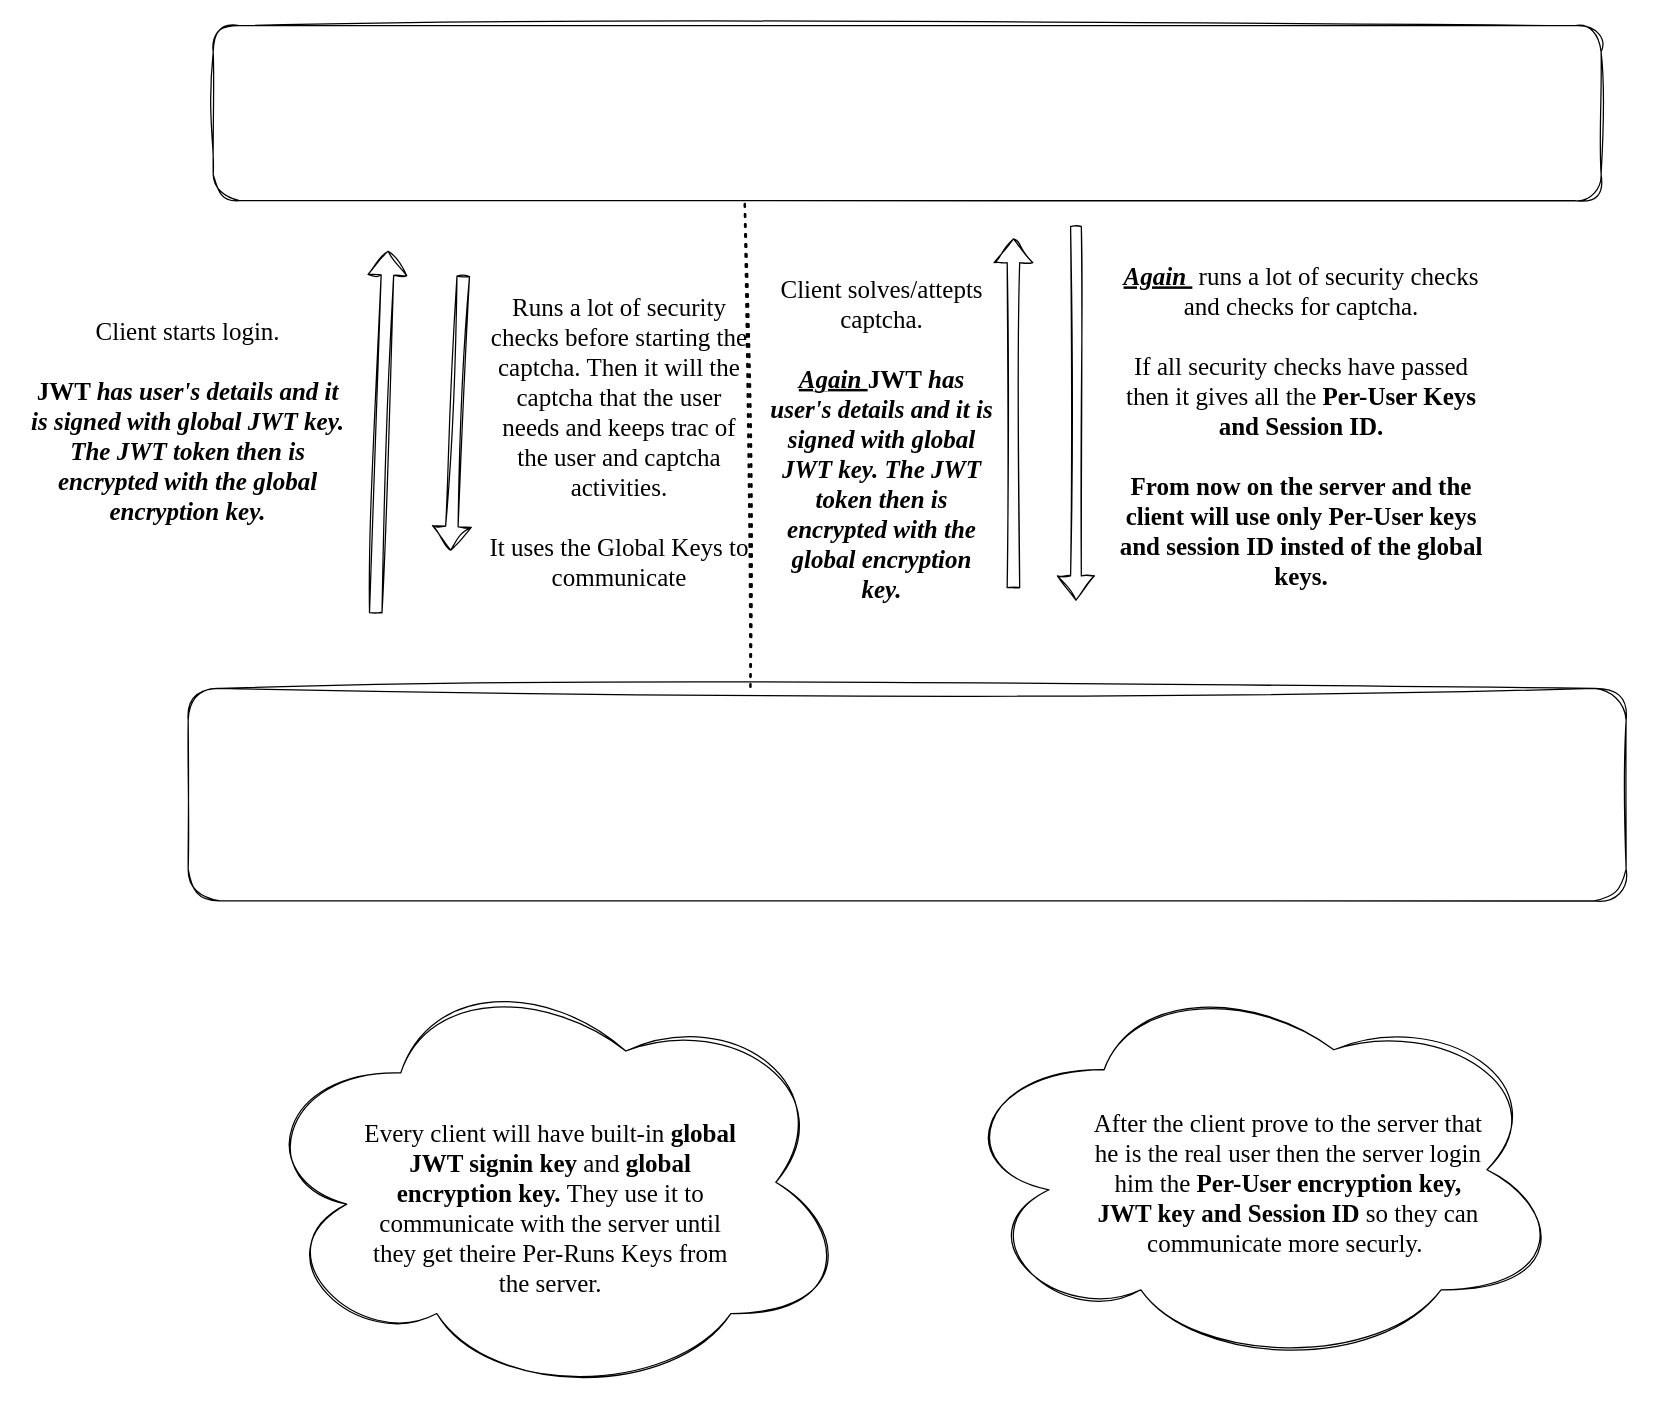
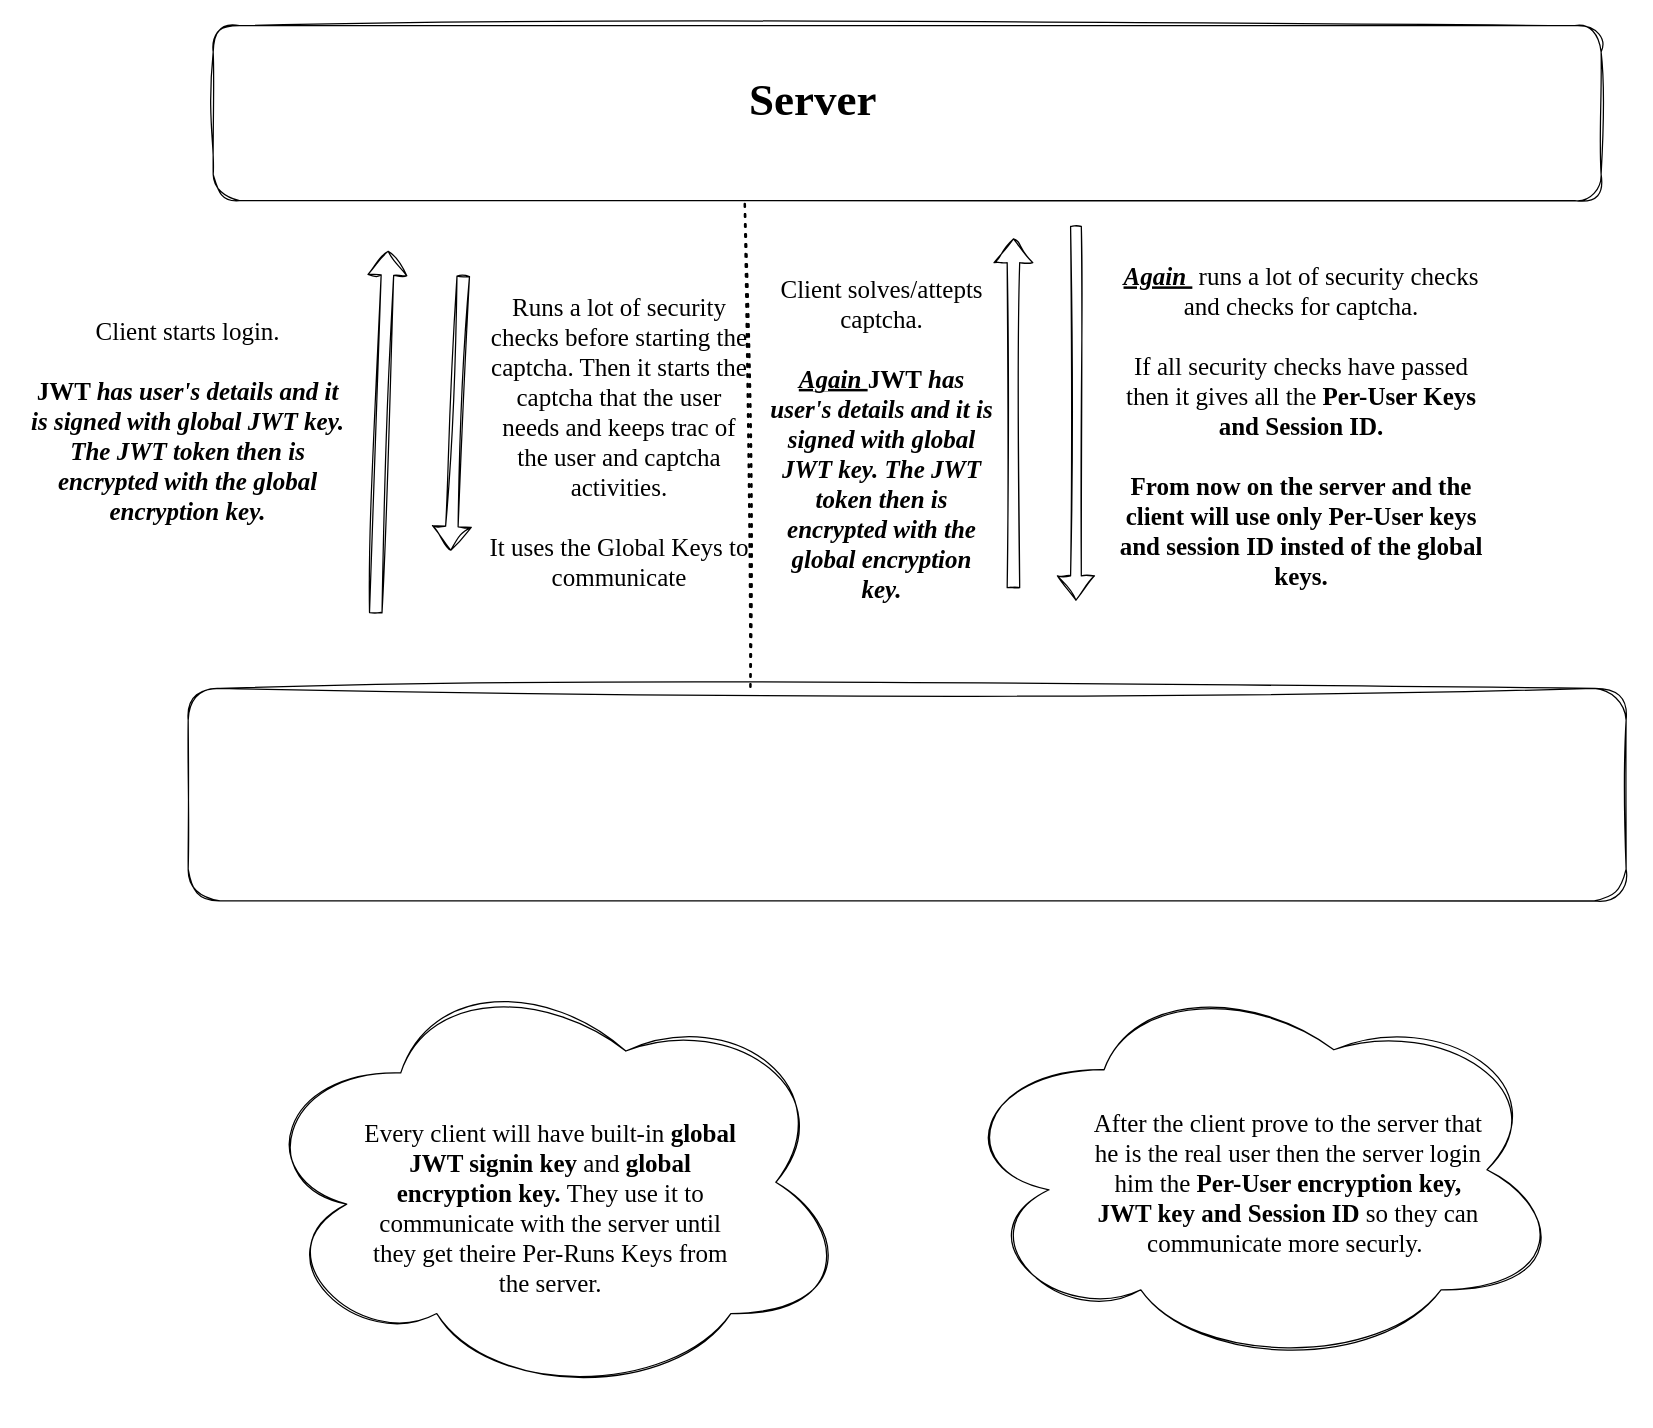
none -> (813, 101)
(619, 442) -> (619, 442)
